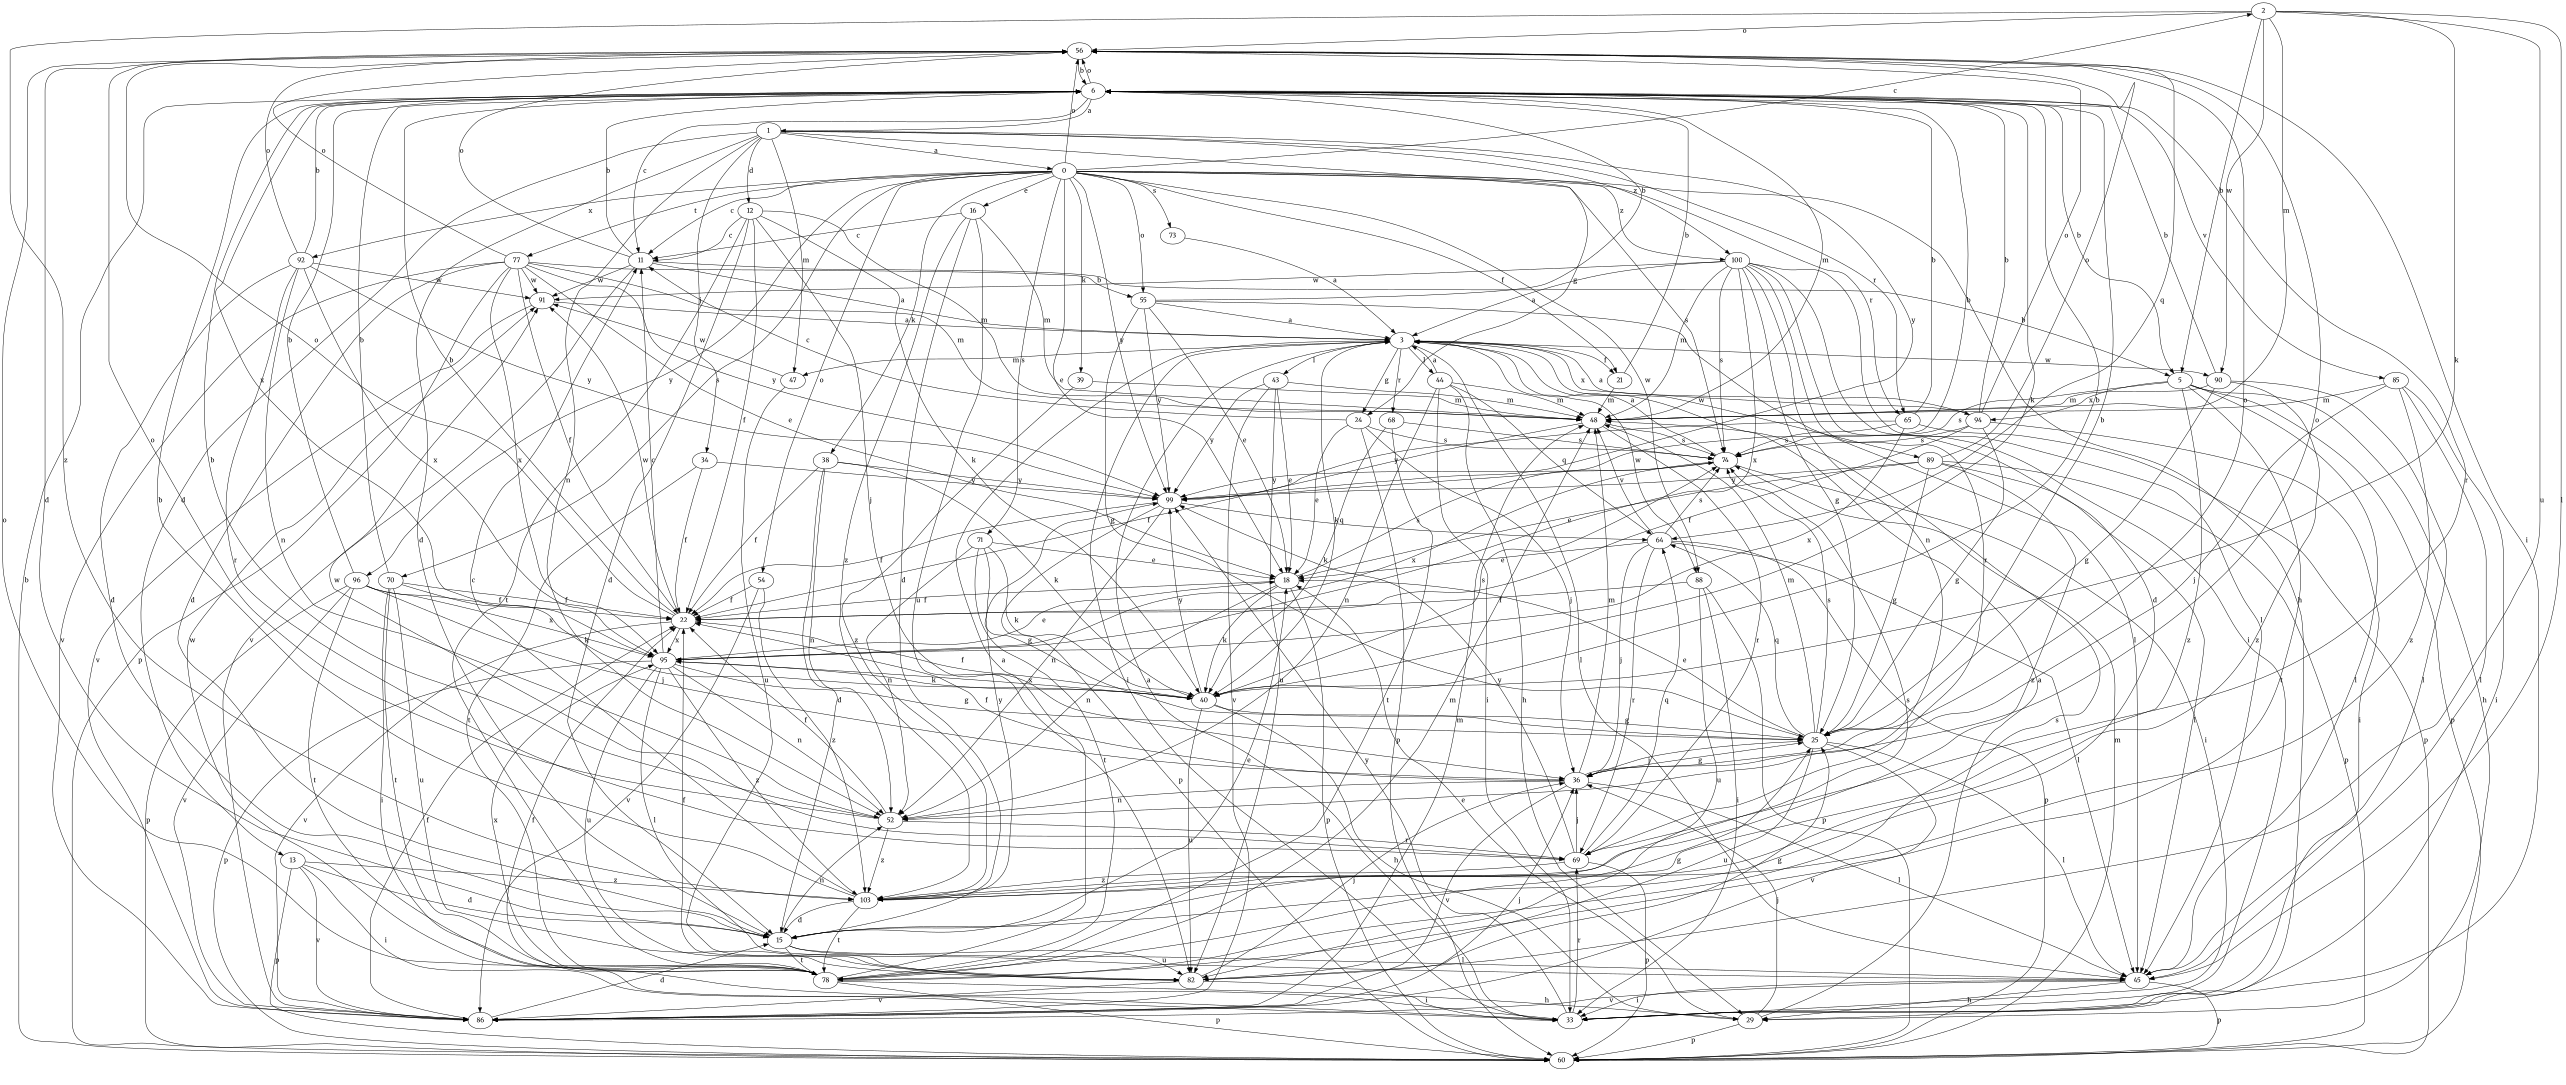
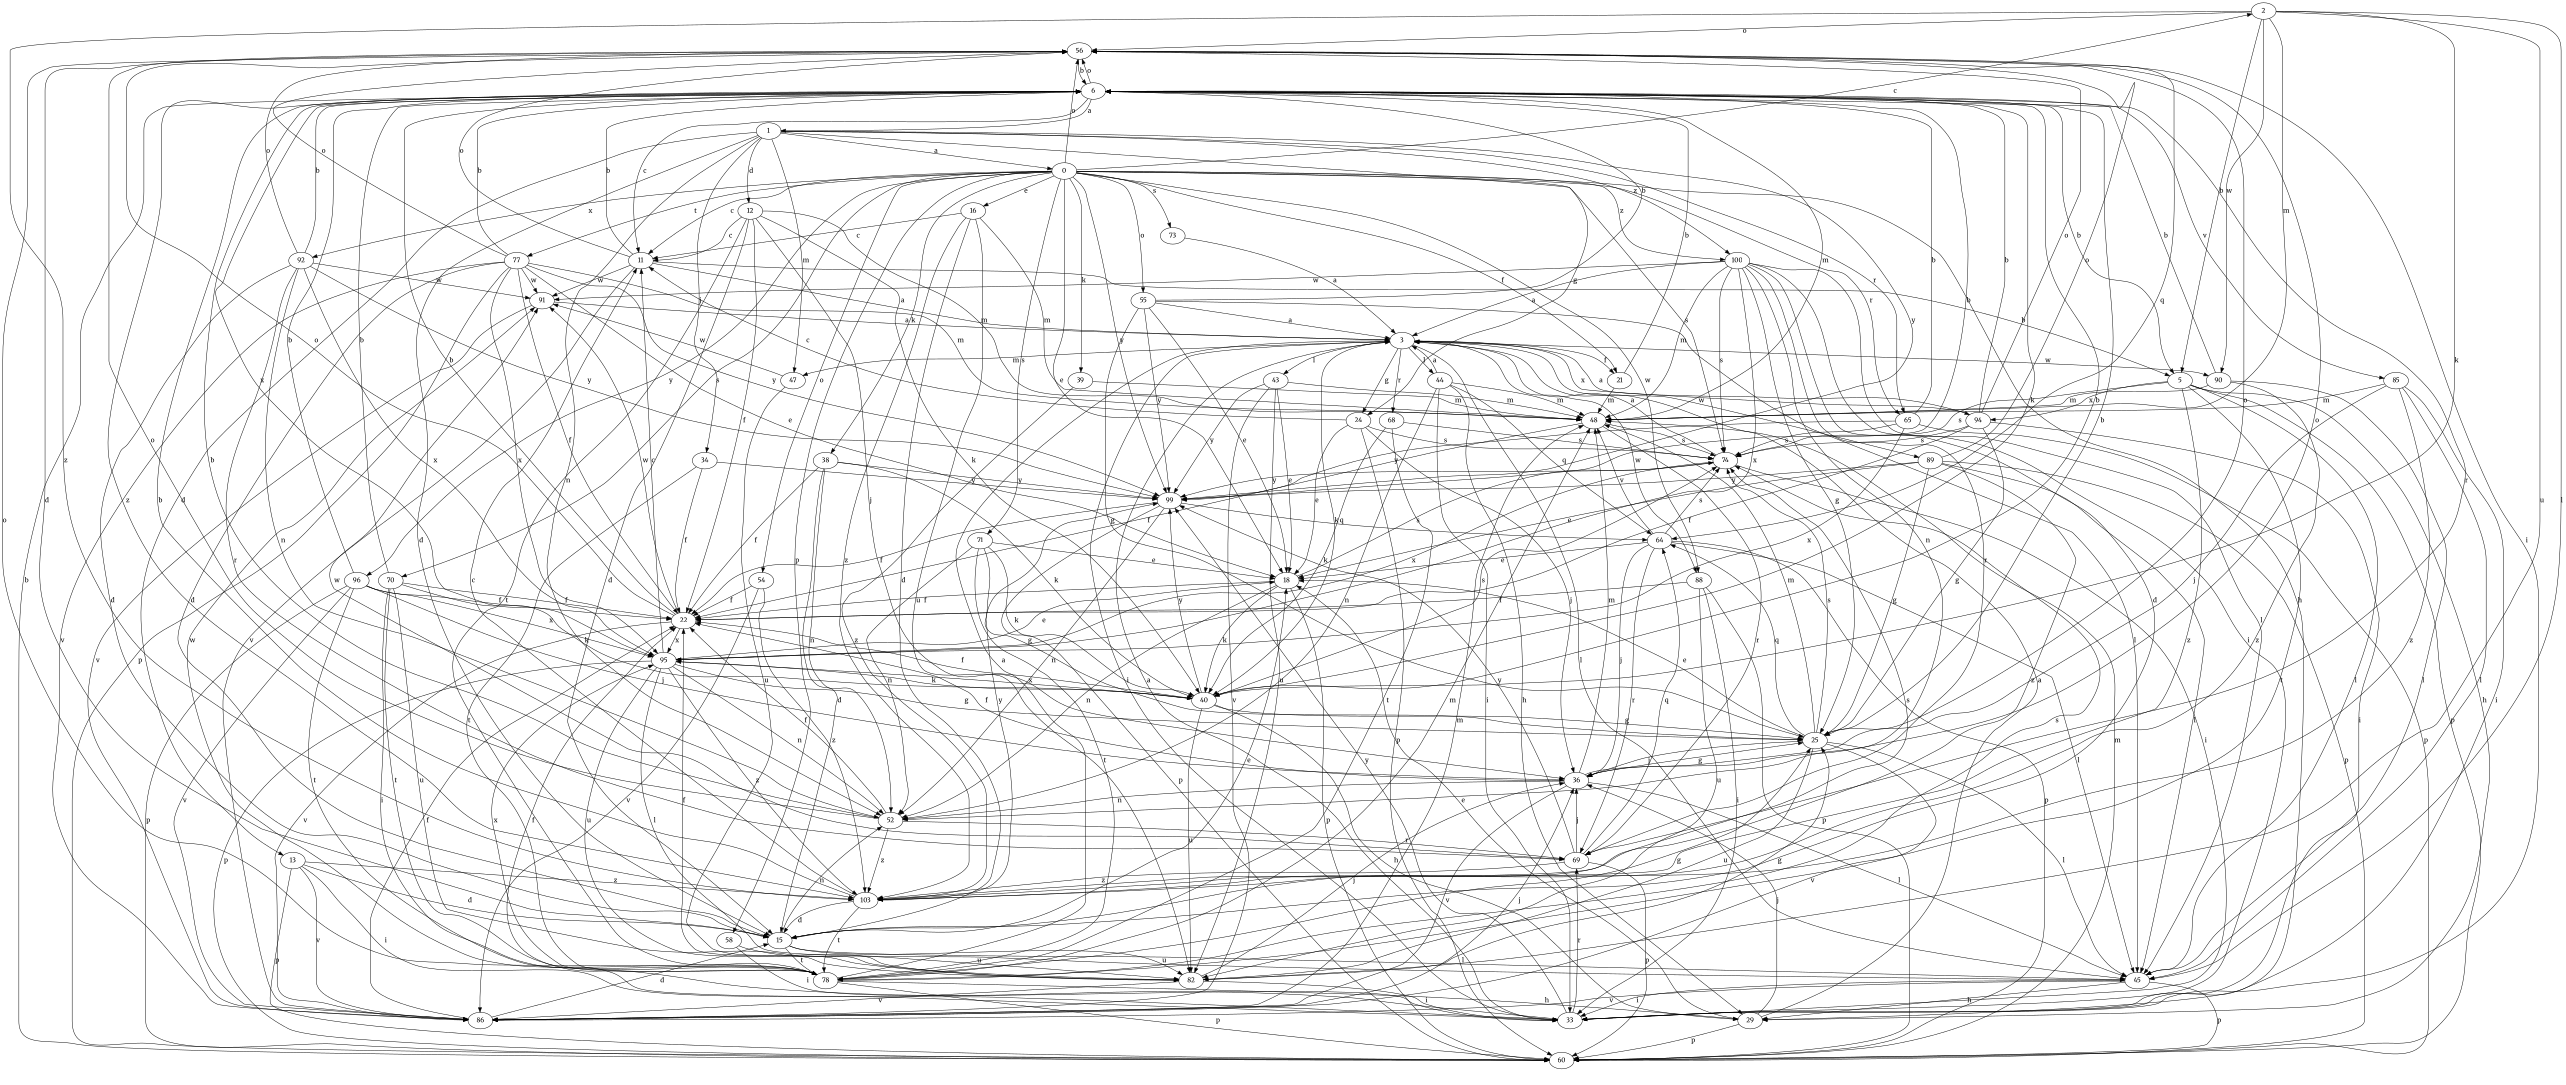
(740, 270) -> (707, 102)
none -> (143, 281)
(2046, 592) -> none
none -> (729, 941)
